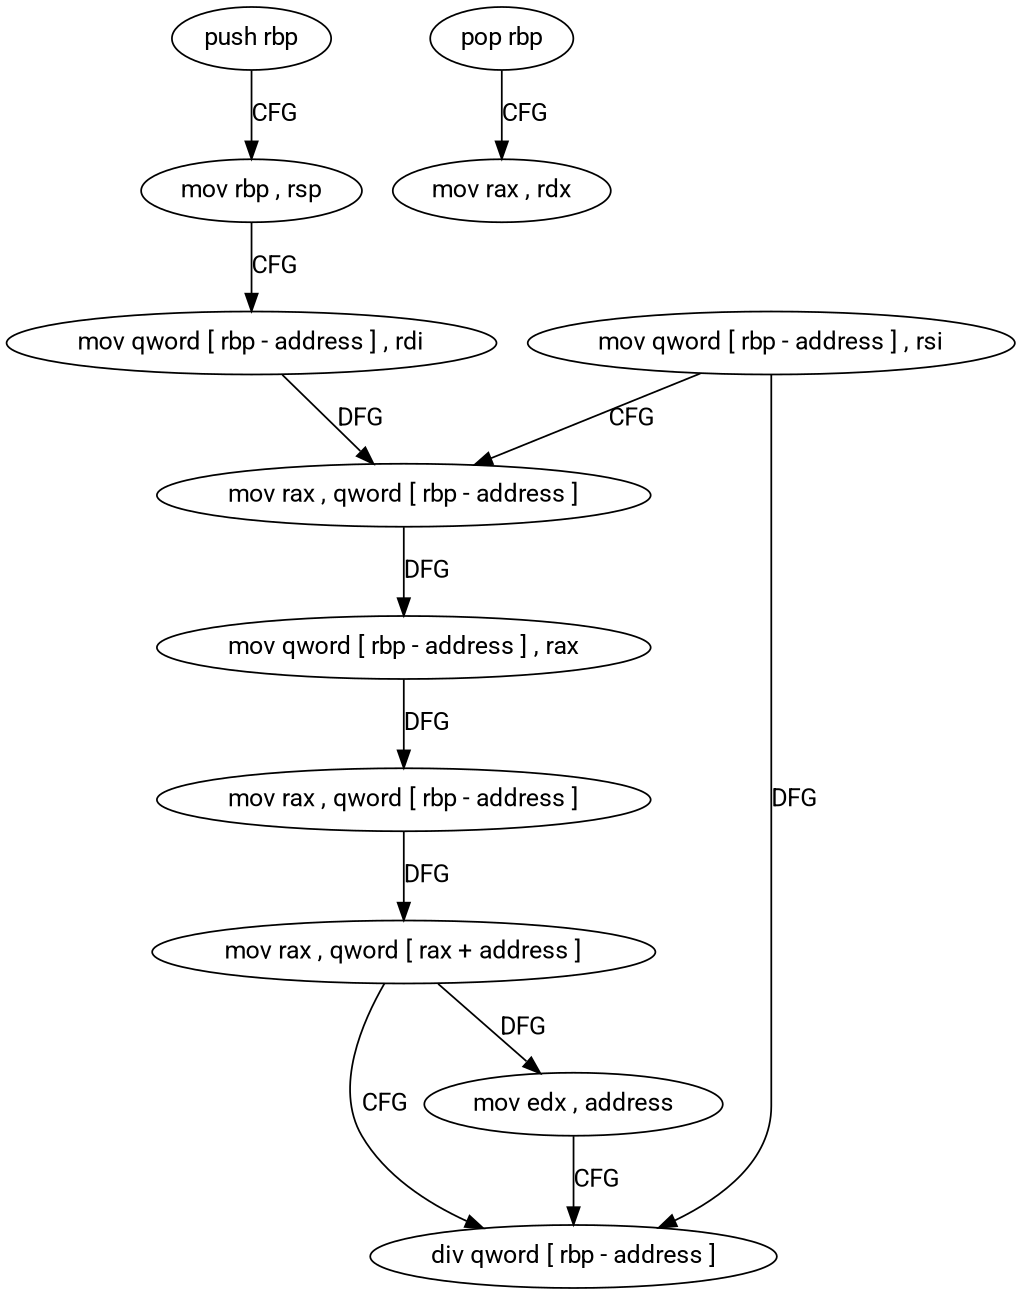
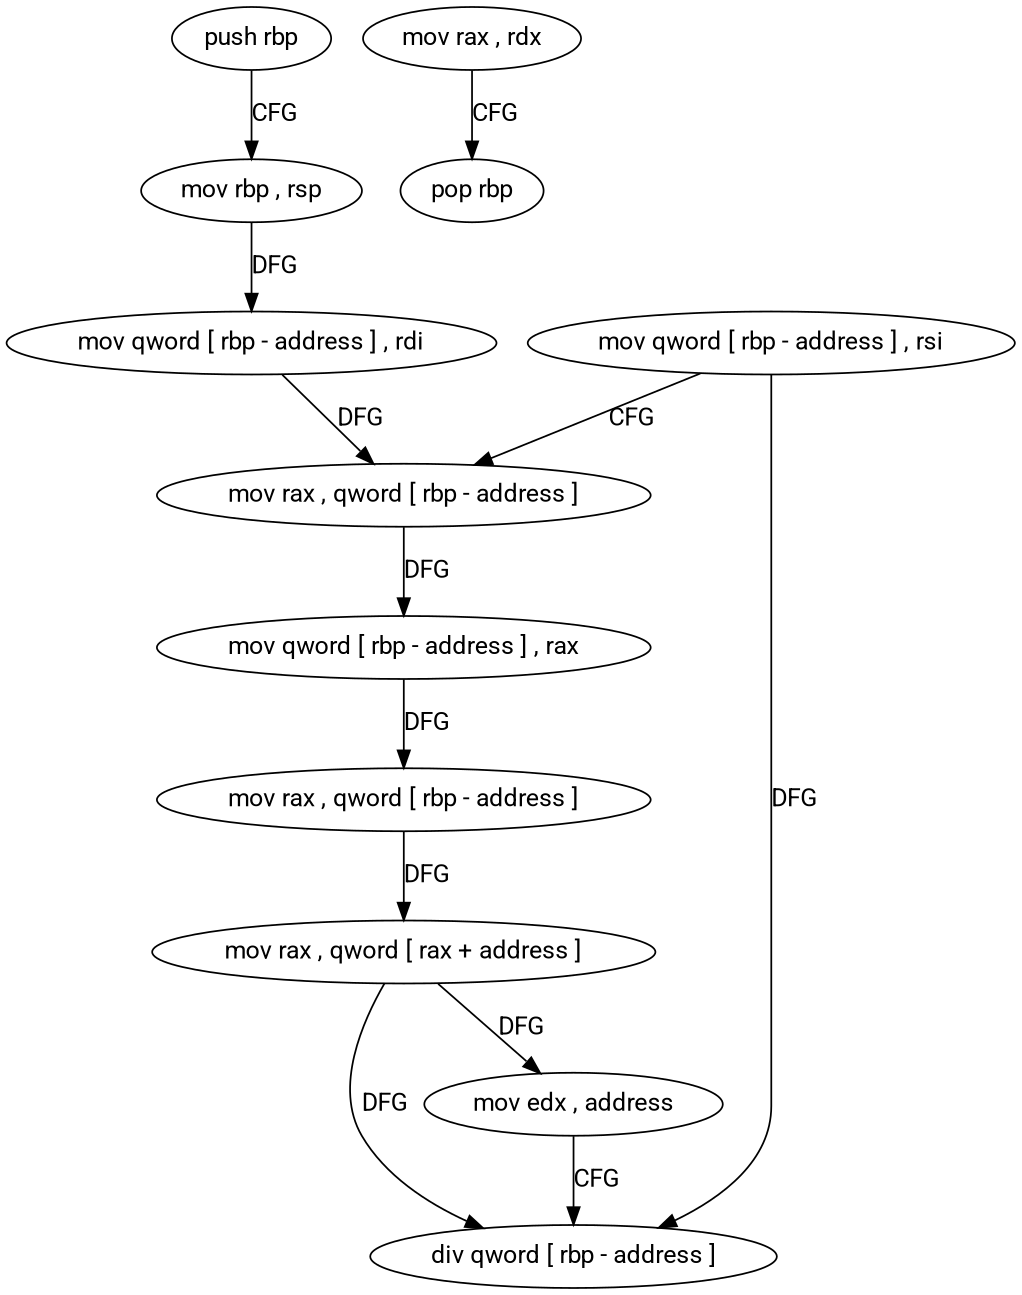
(502, 106) -> (472, 106)
(275, 267) -> (275, 267)
(385, 1104) -> (385, 1104)
